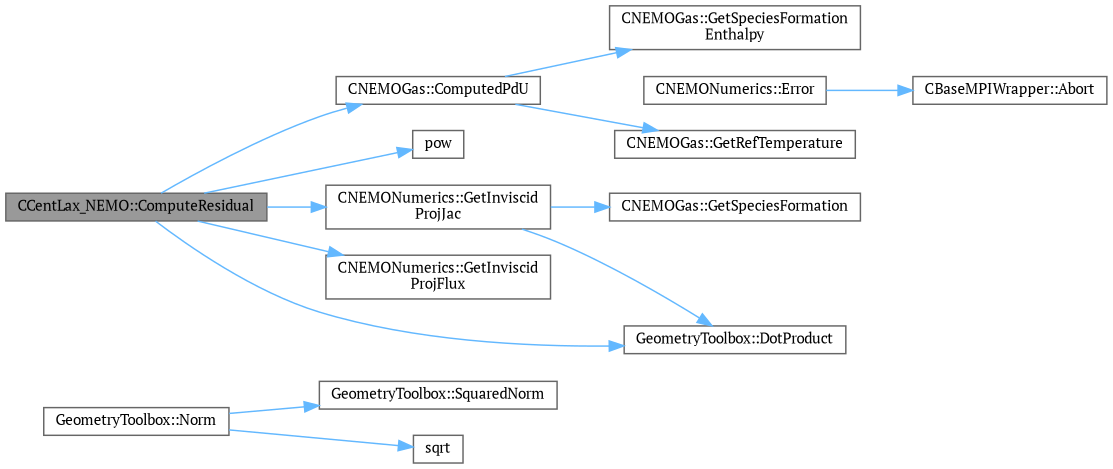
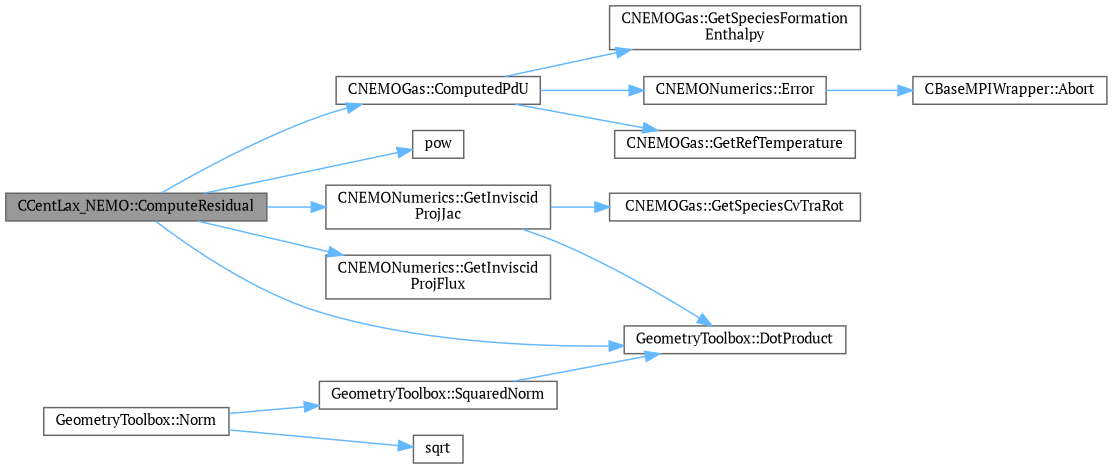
none -> (585, 90)
(735, 207) -> (735, 207)
none -> (579, 369)
